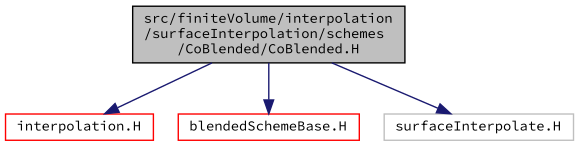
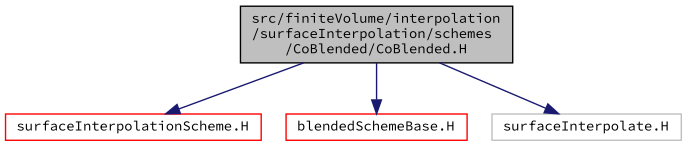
(79, 127) -> (133, 127)
